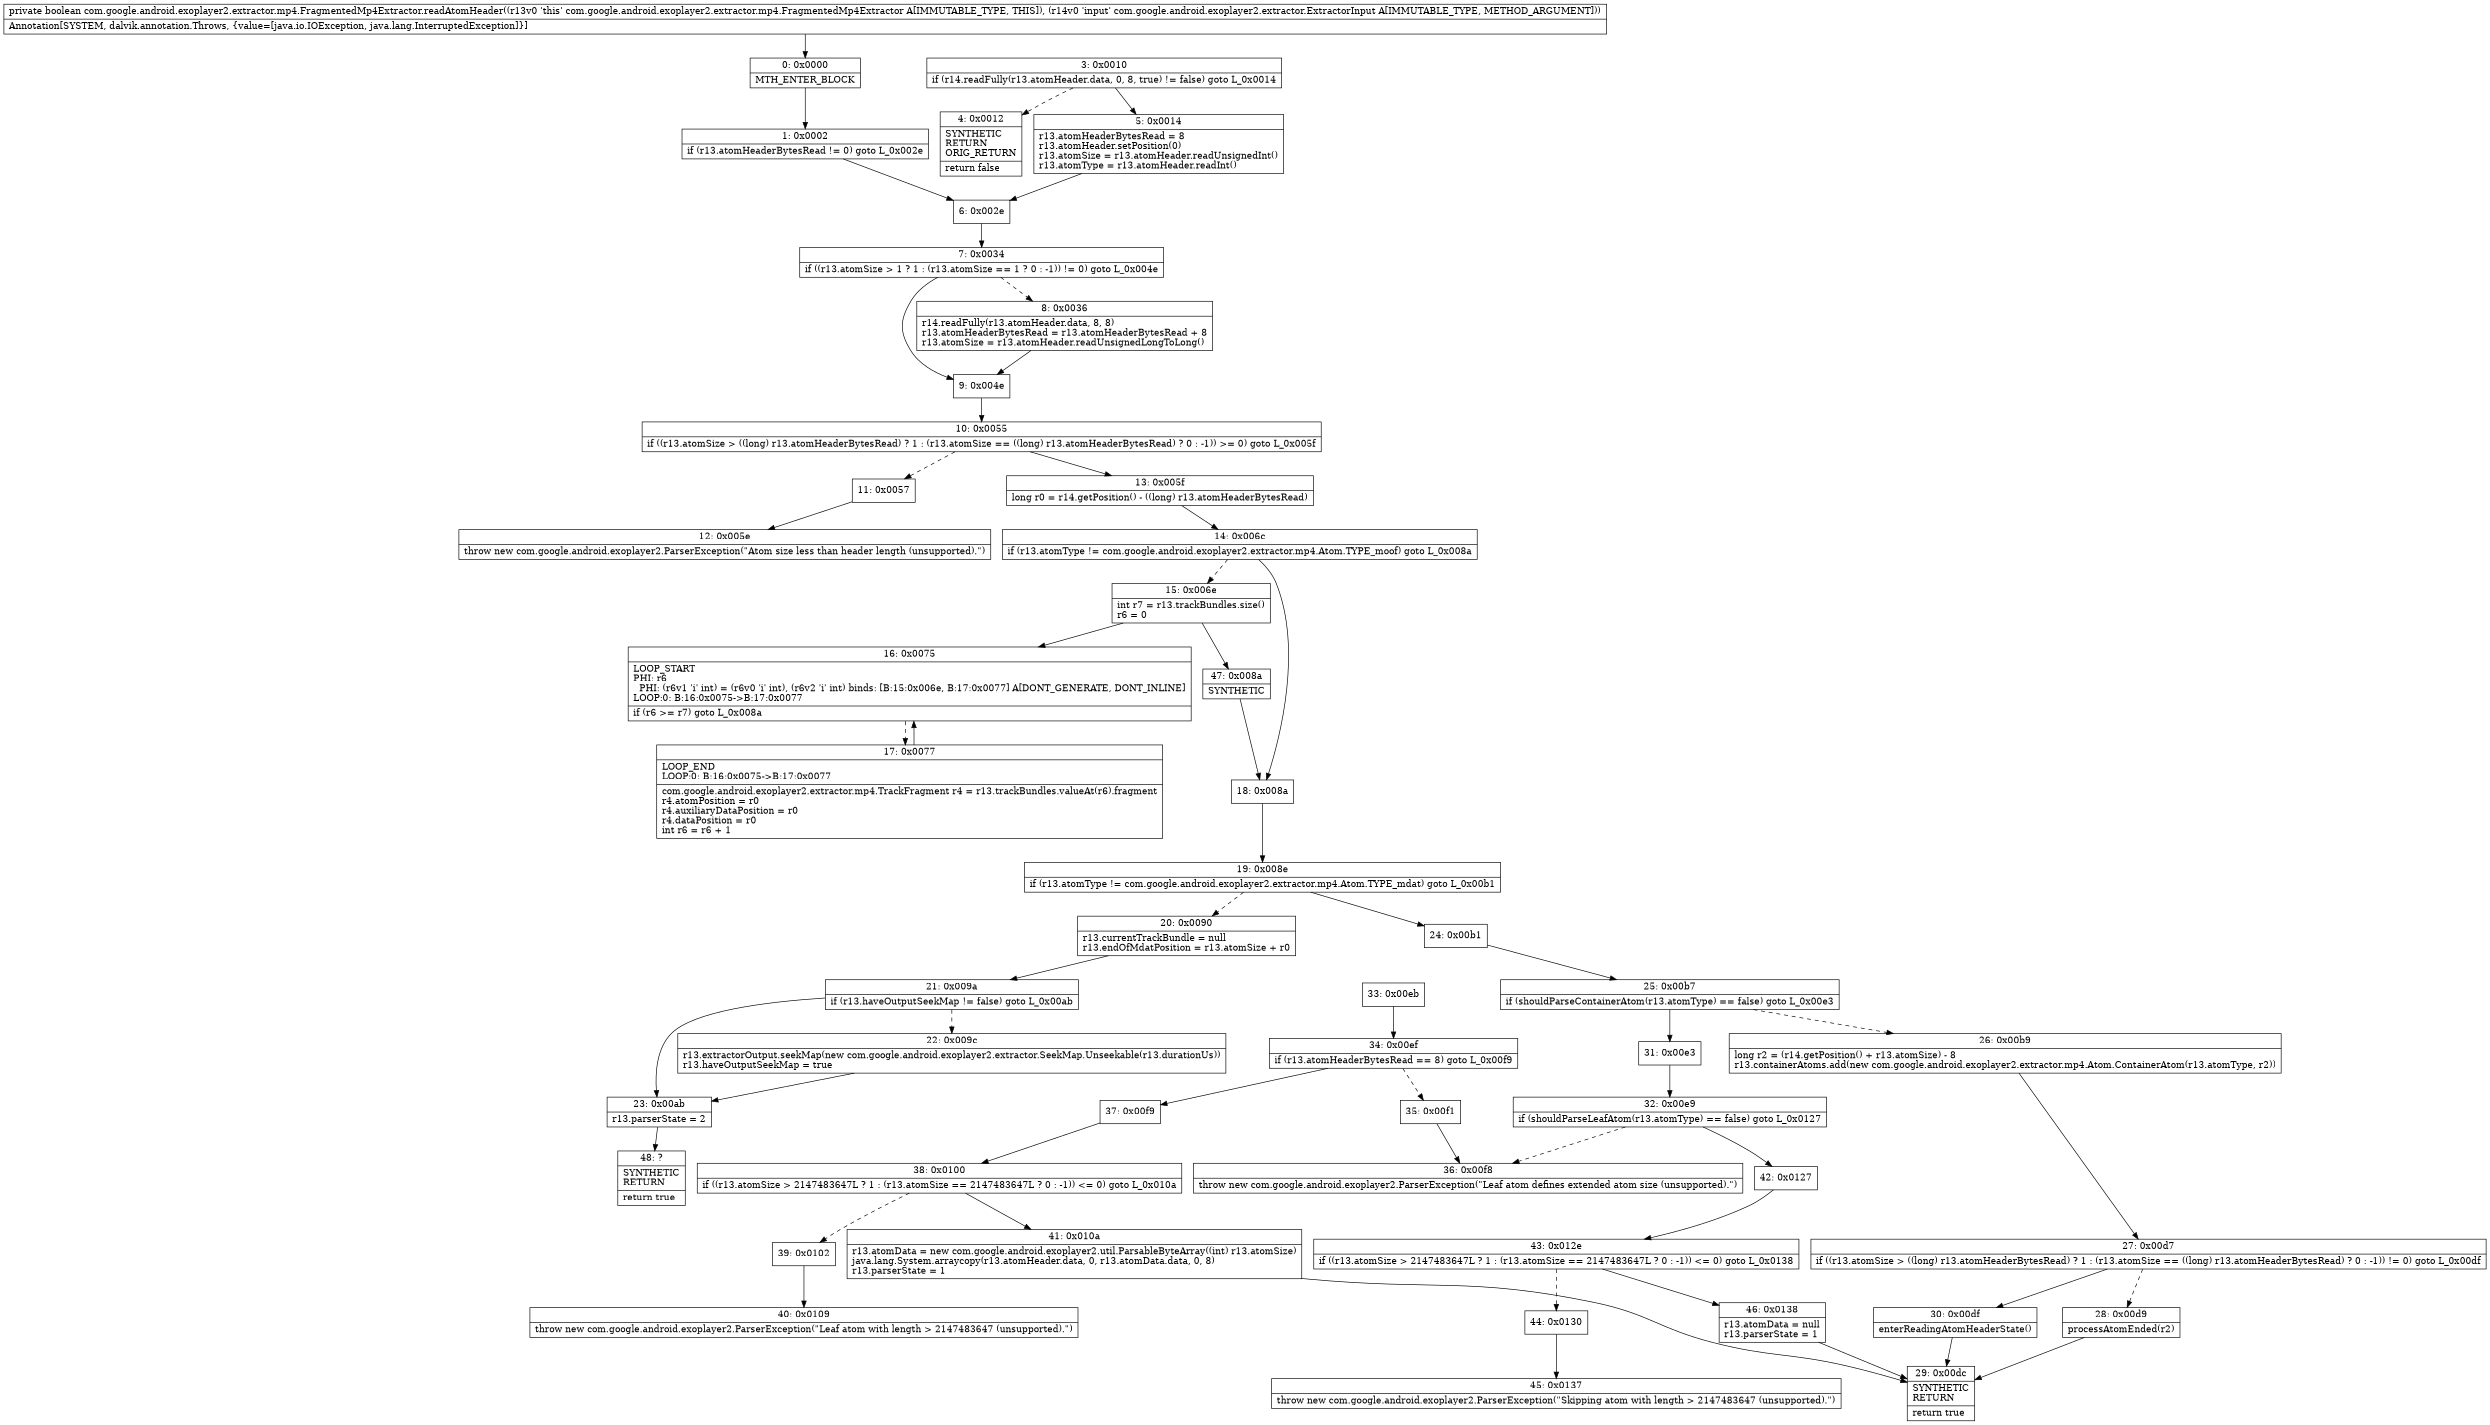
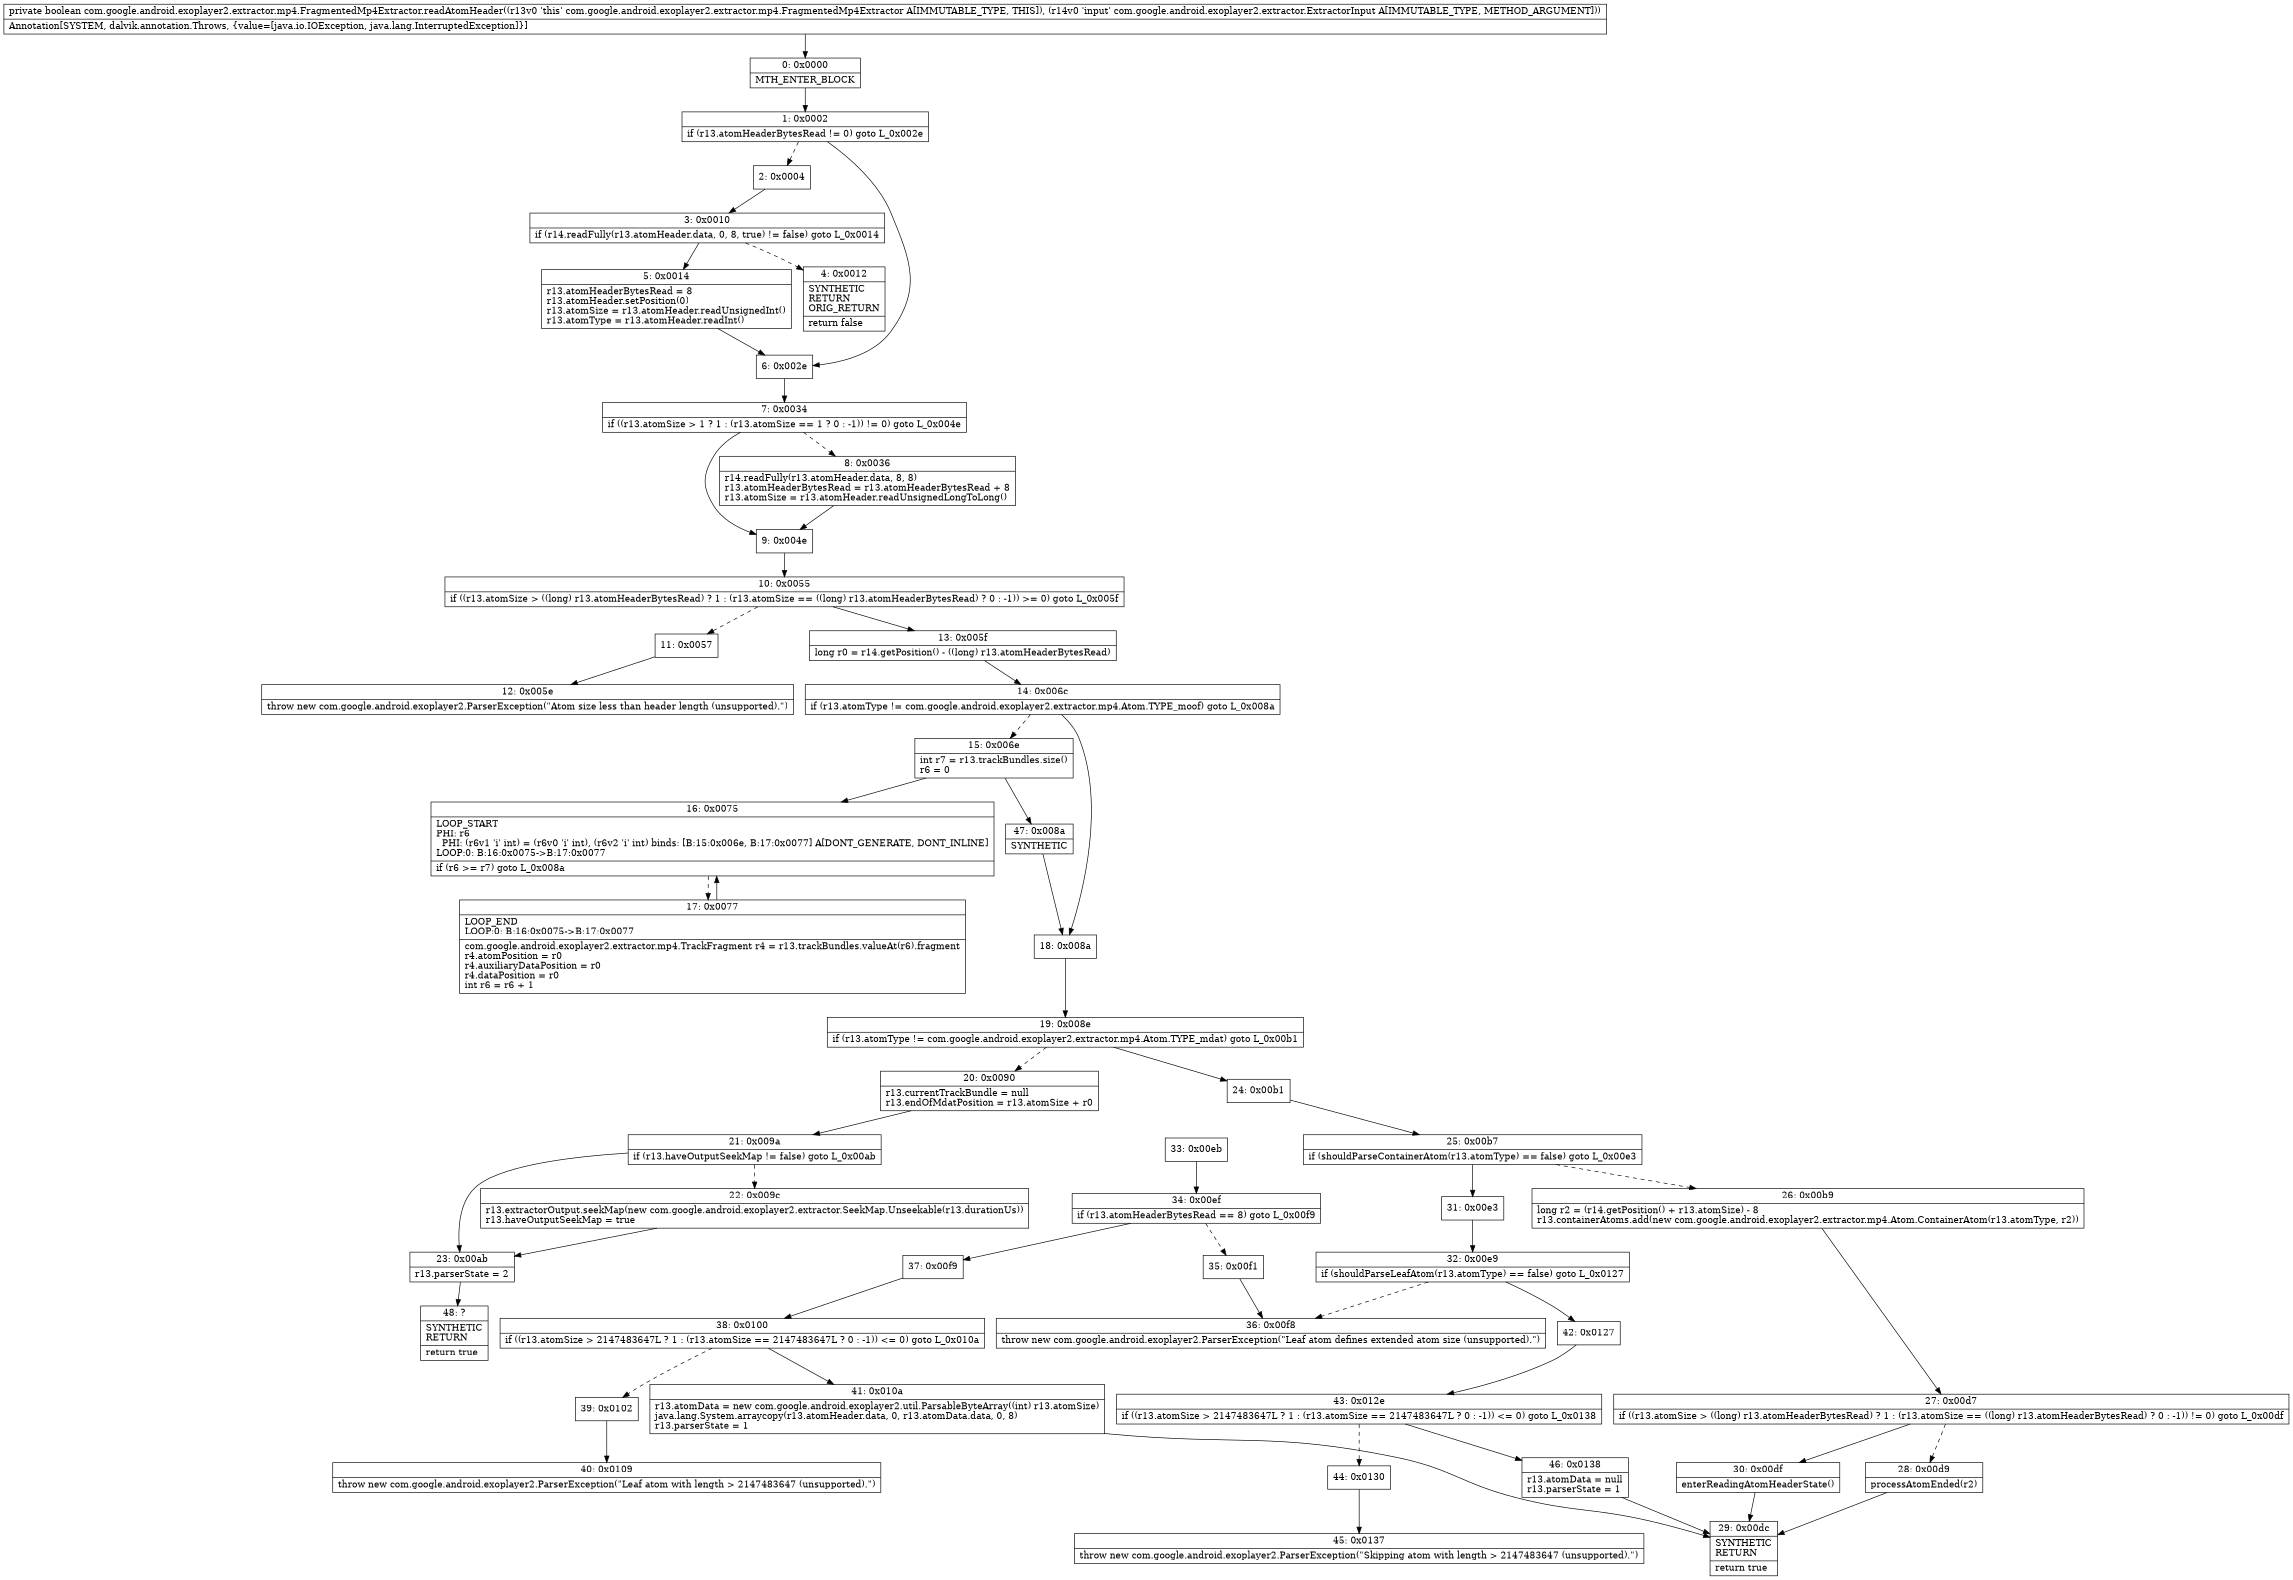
none -> (782, 177)
